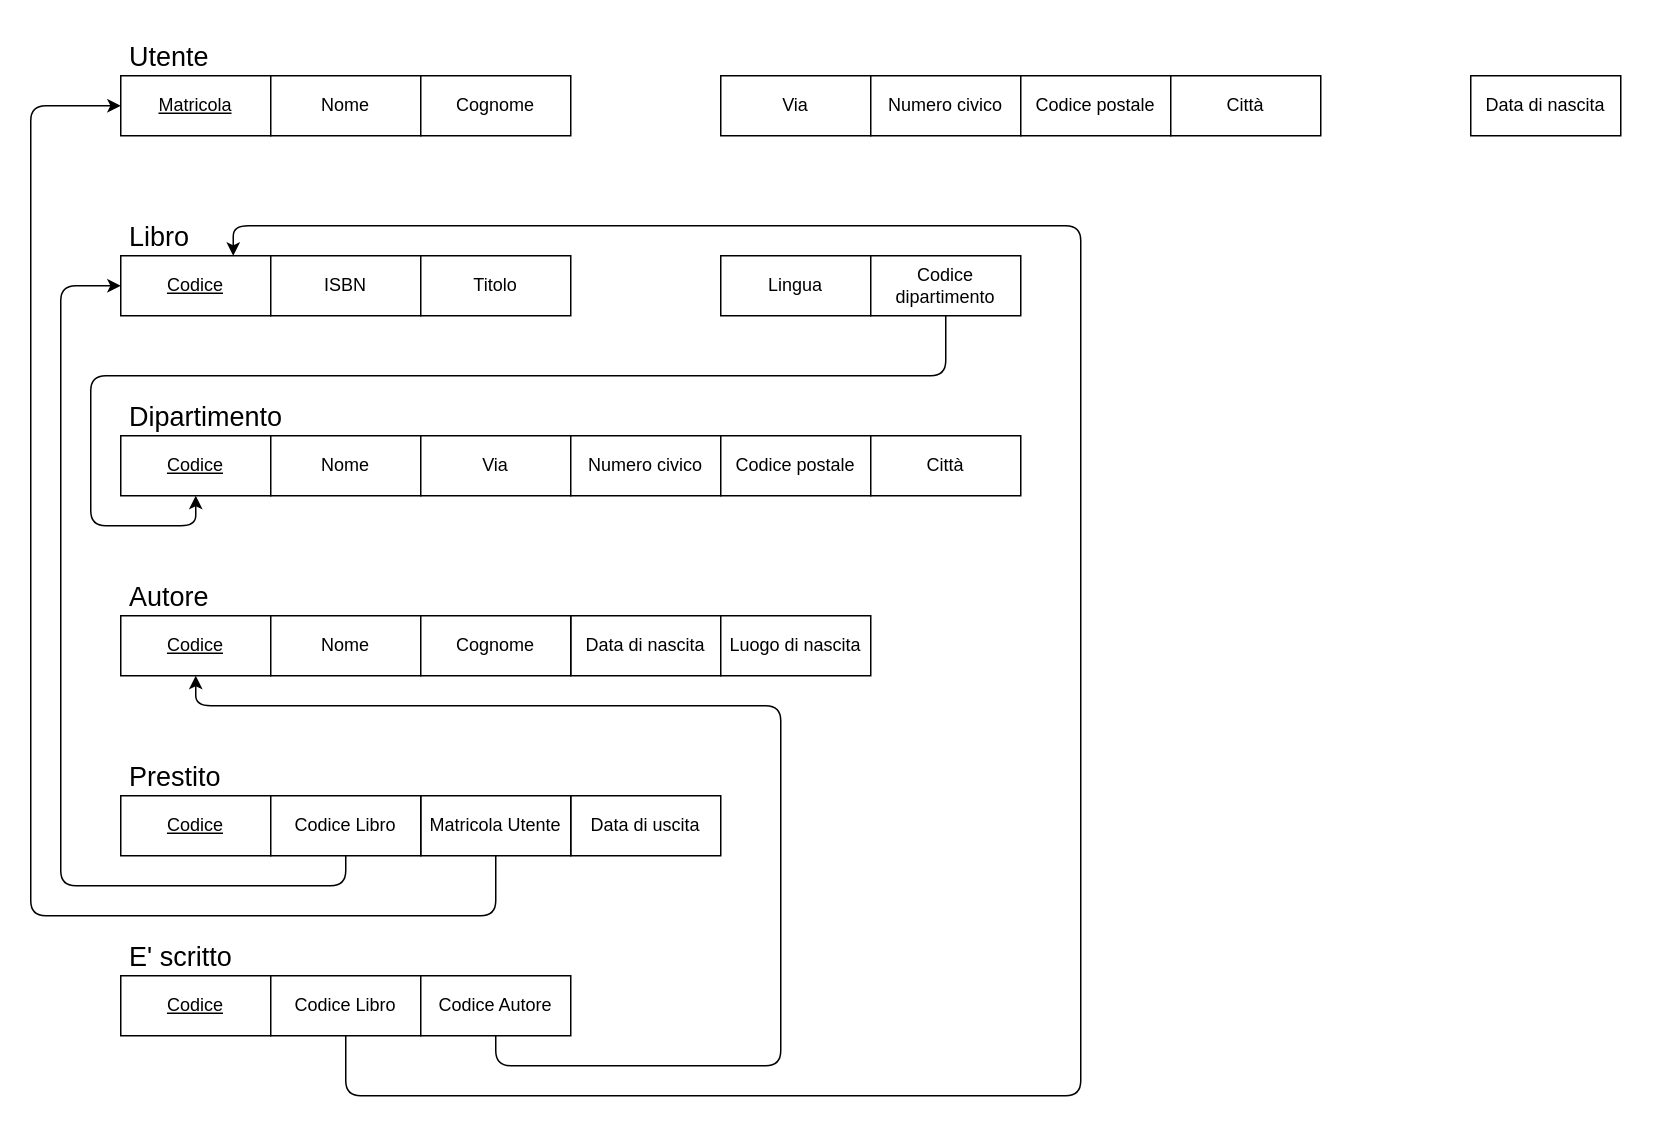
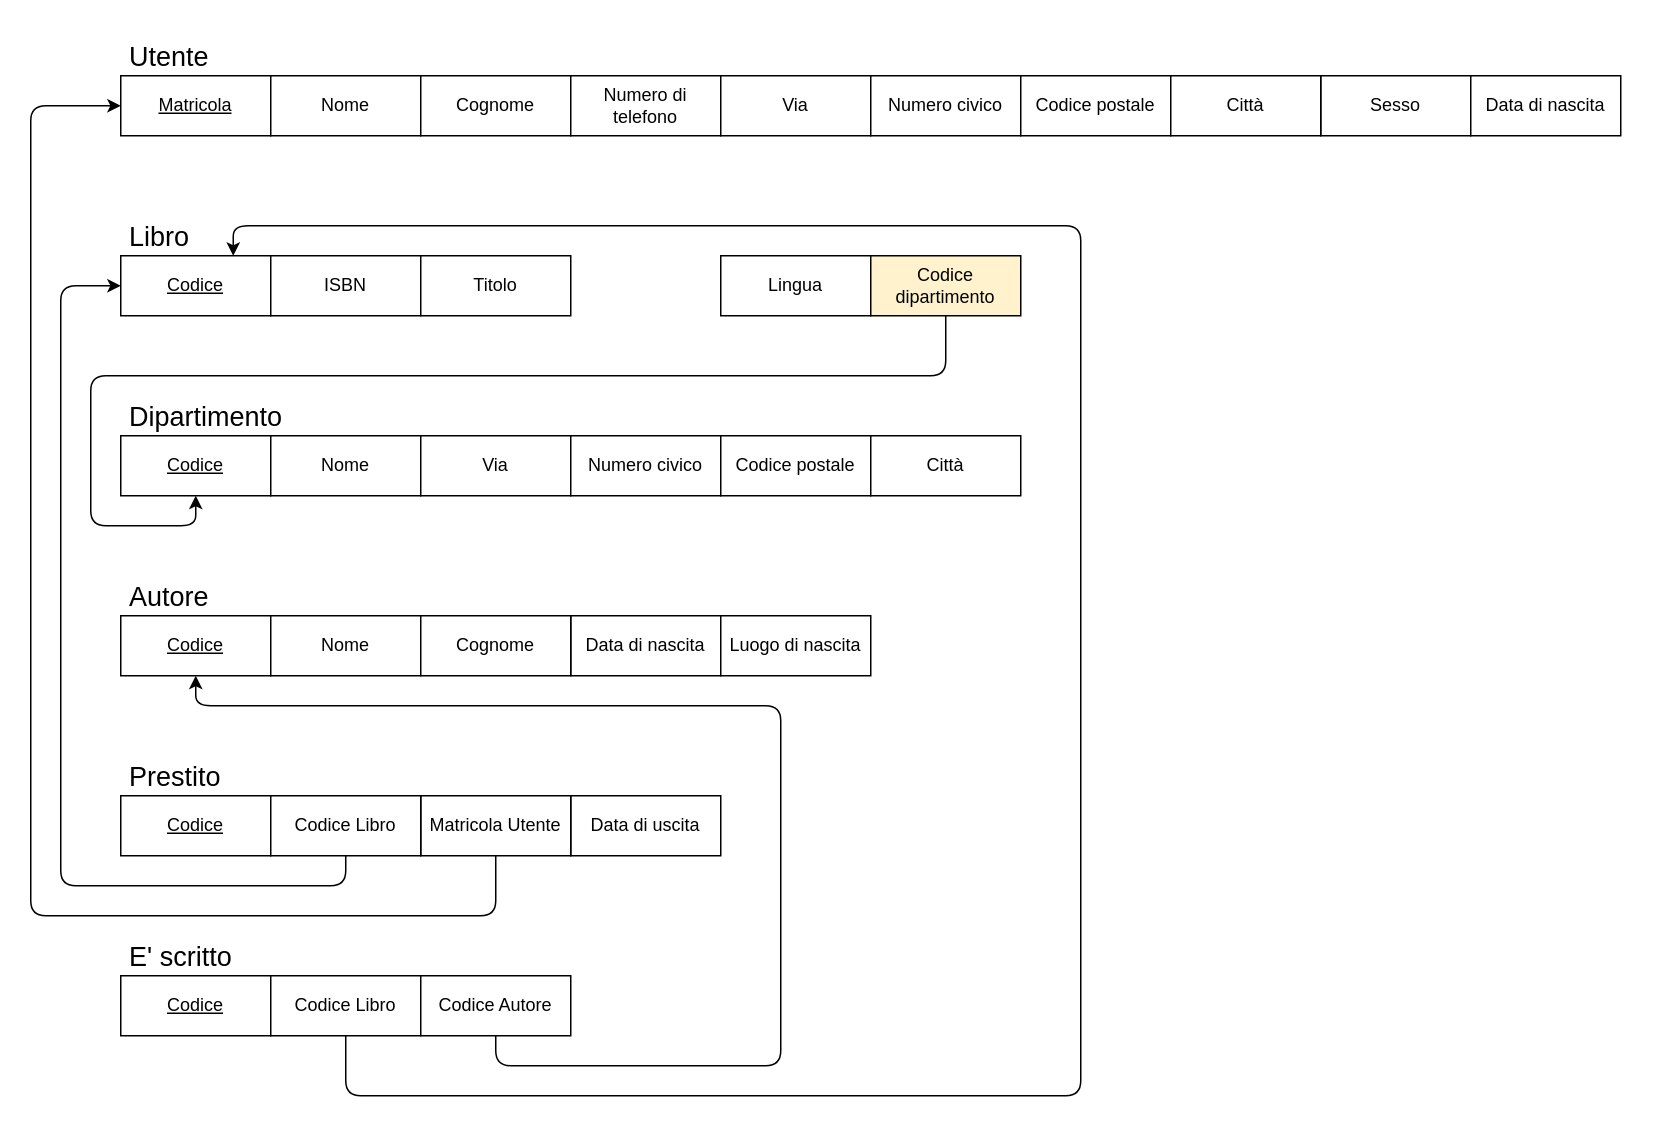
none -> (646, 106)
none -> (1396, 106)
(946, 286) -> (946, 286)
